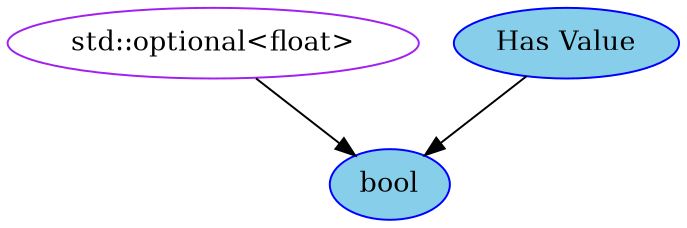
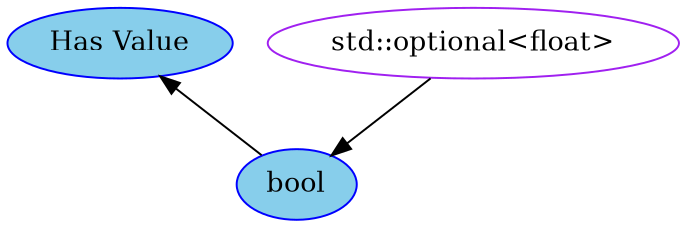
(484, 109) -> (219, 122)
